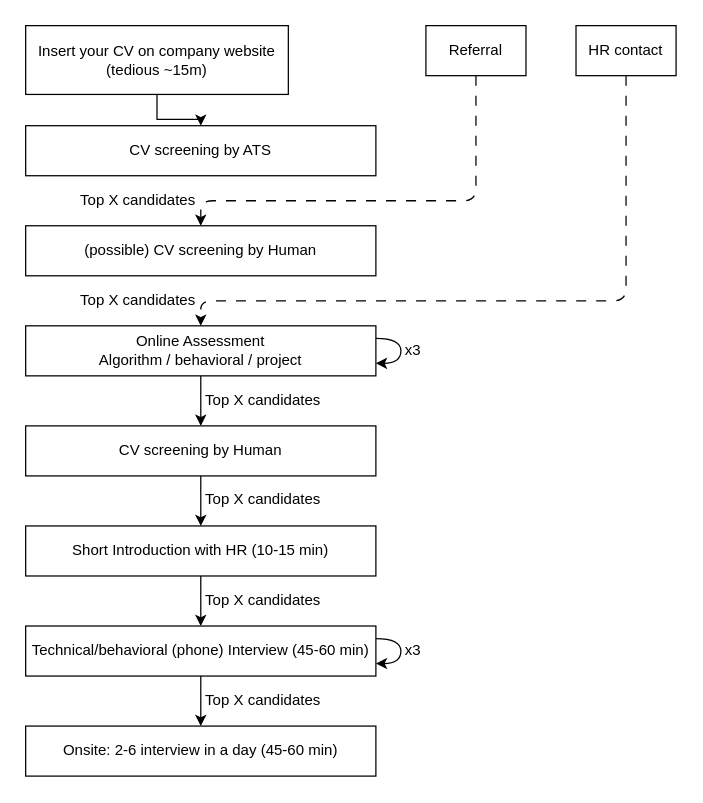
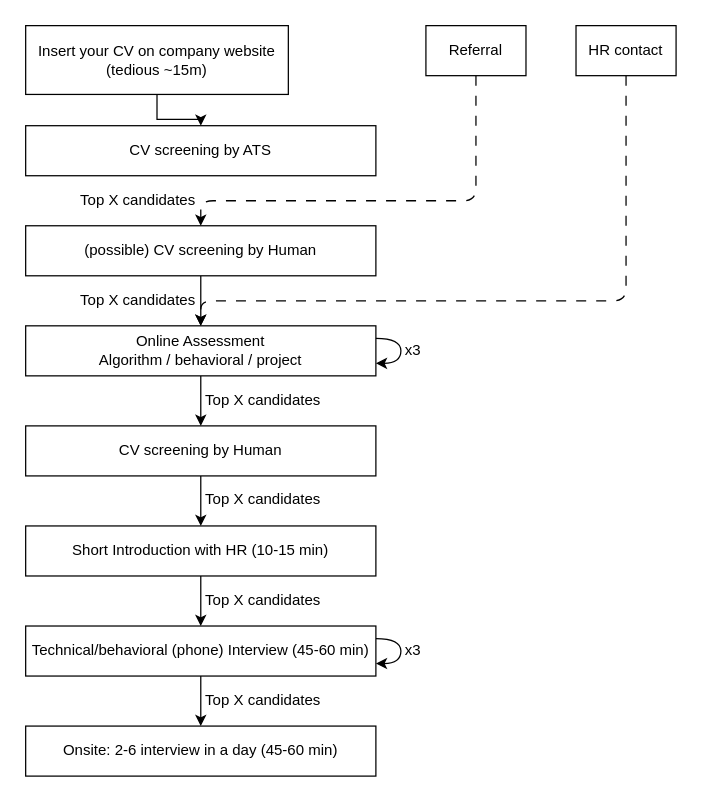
none -> (201, 288)
